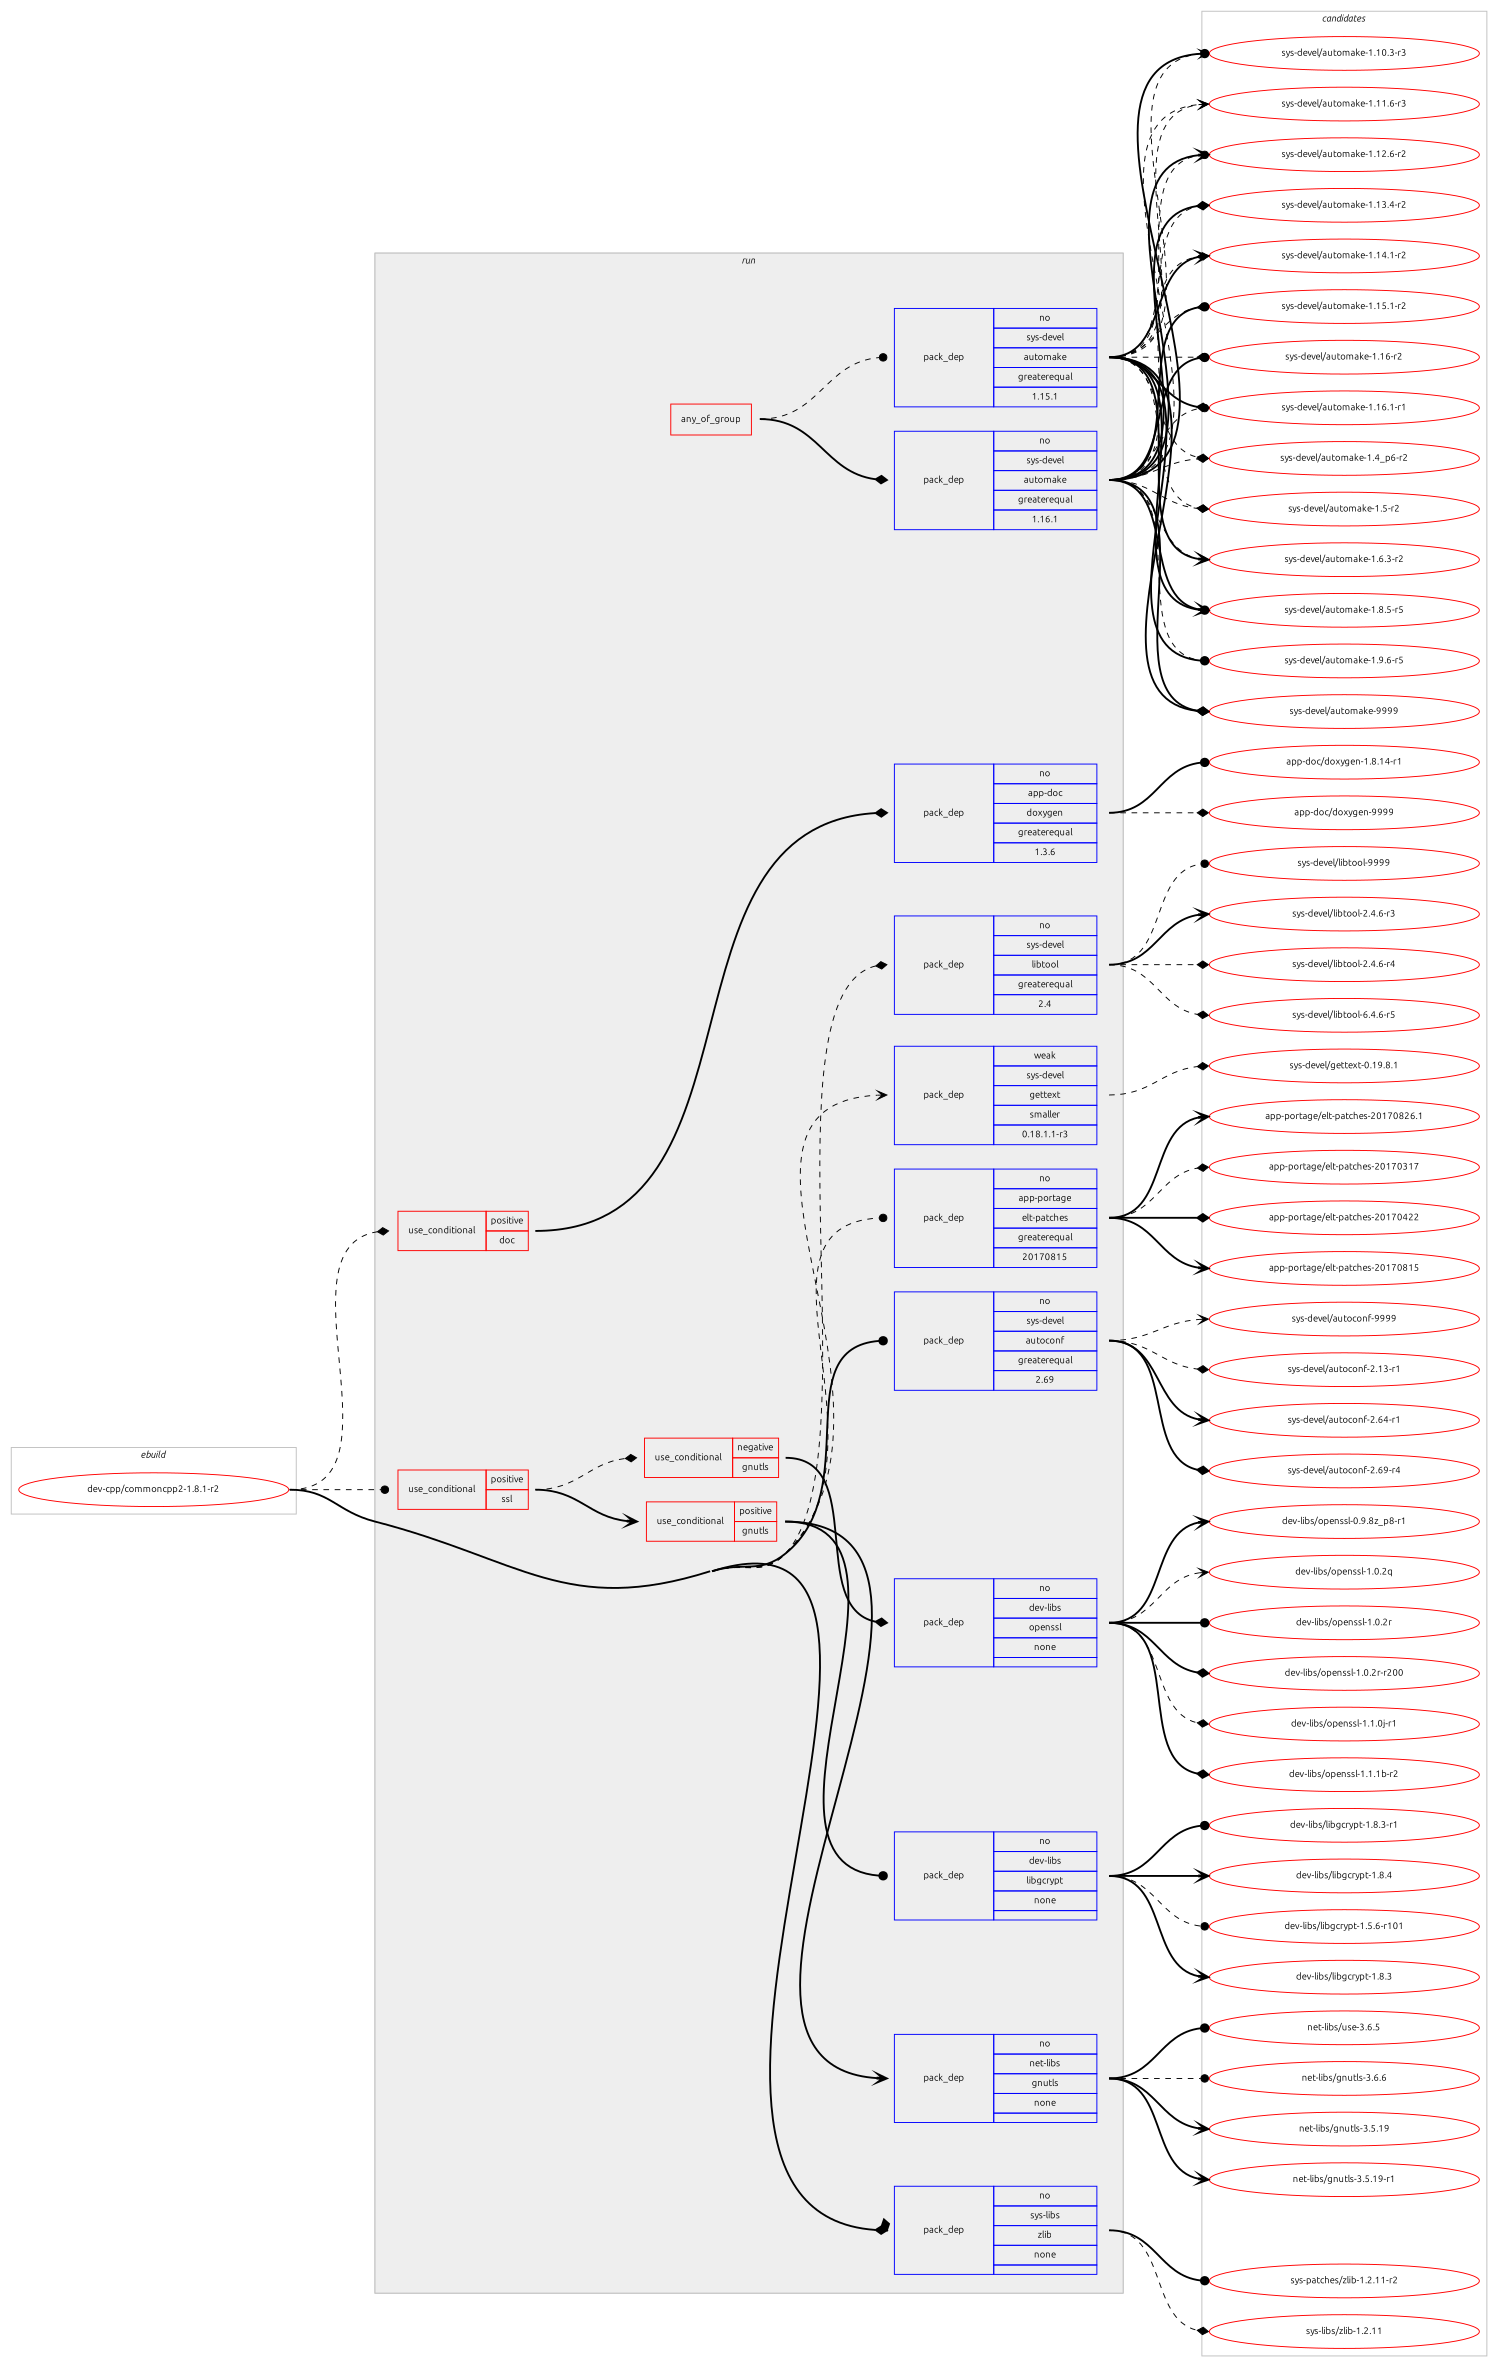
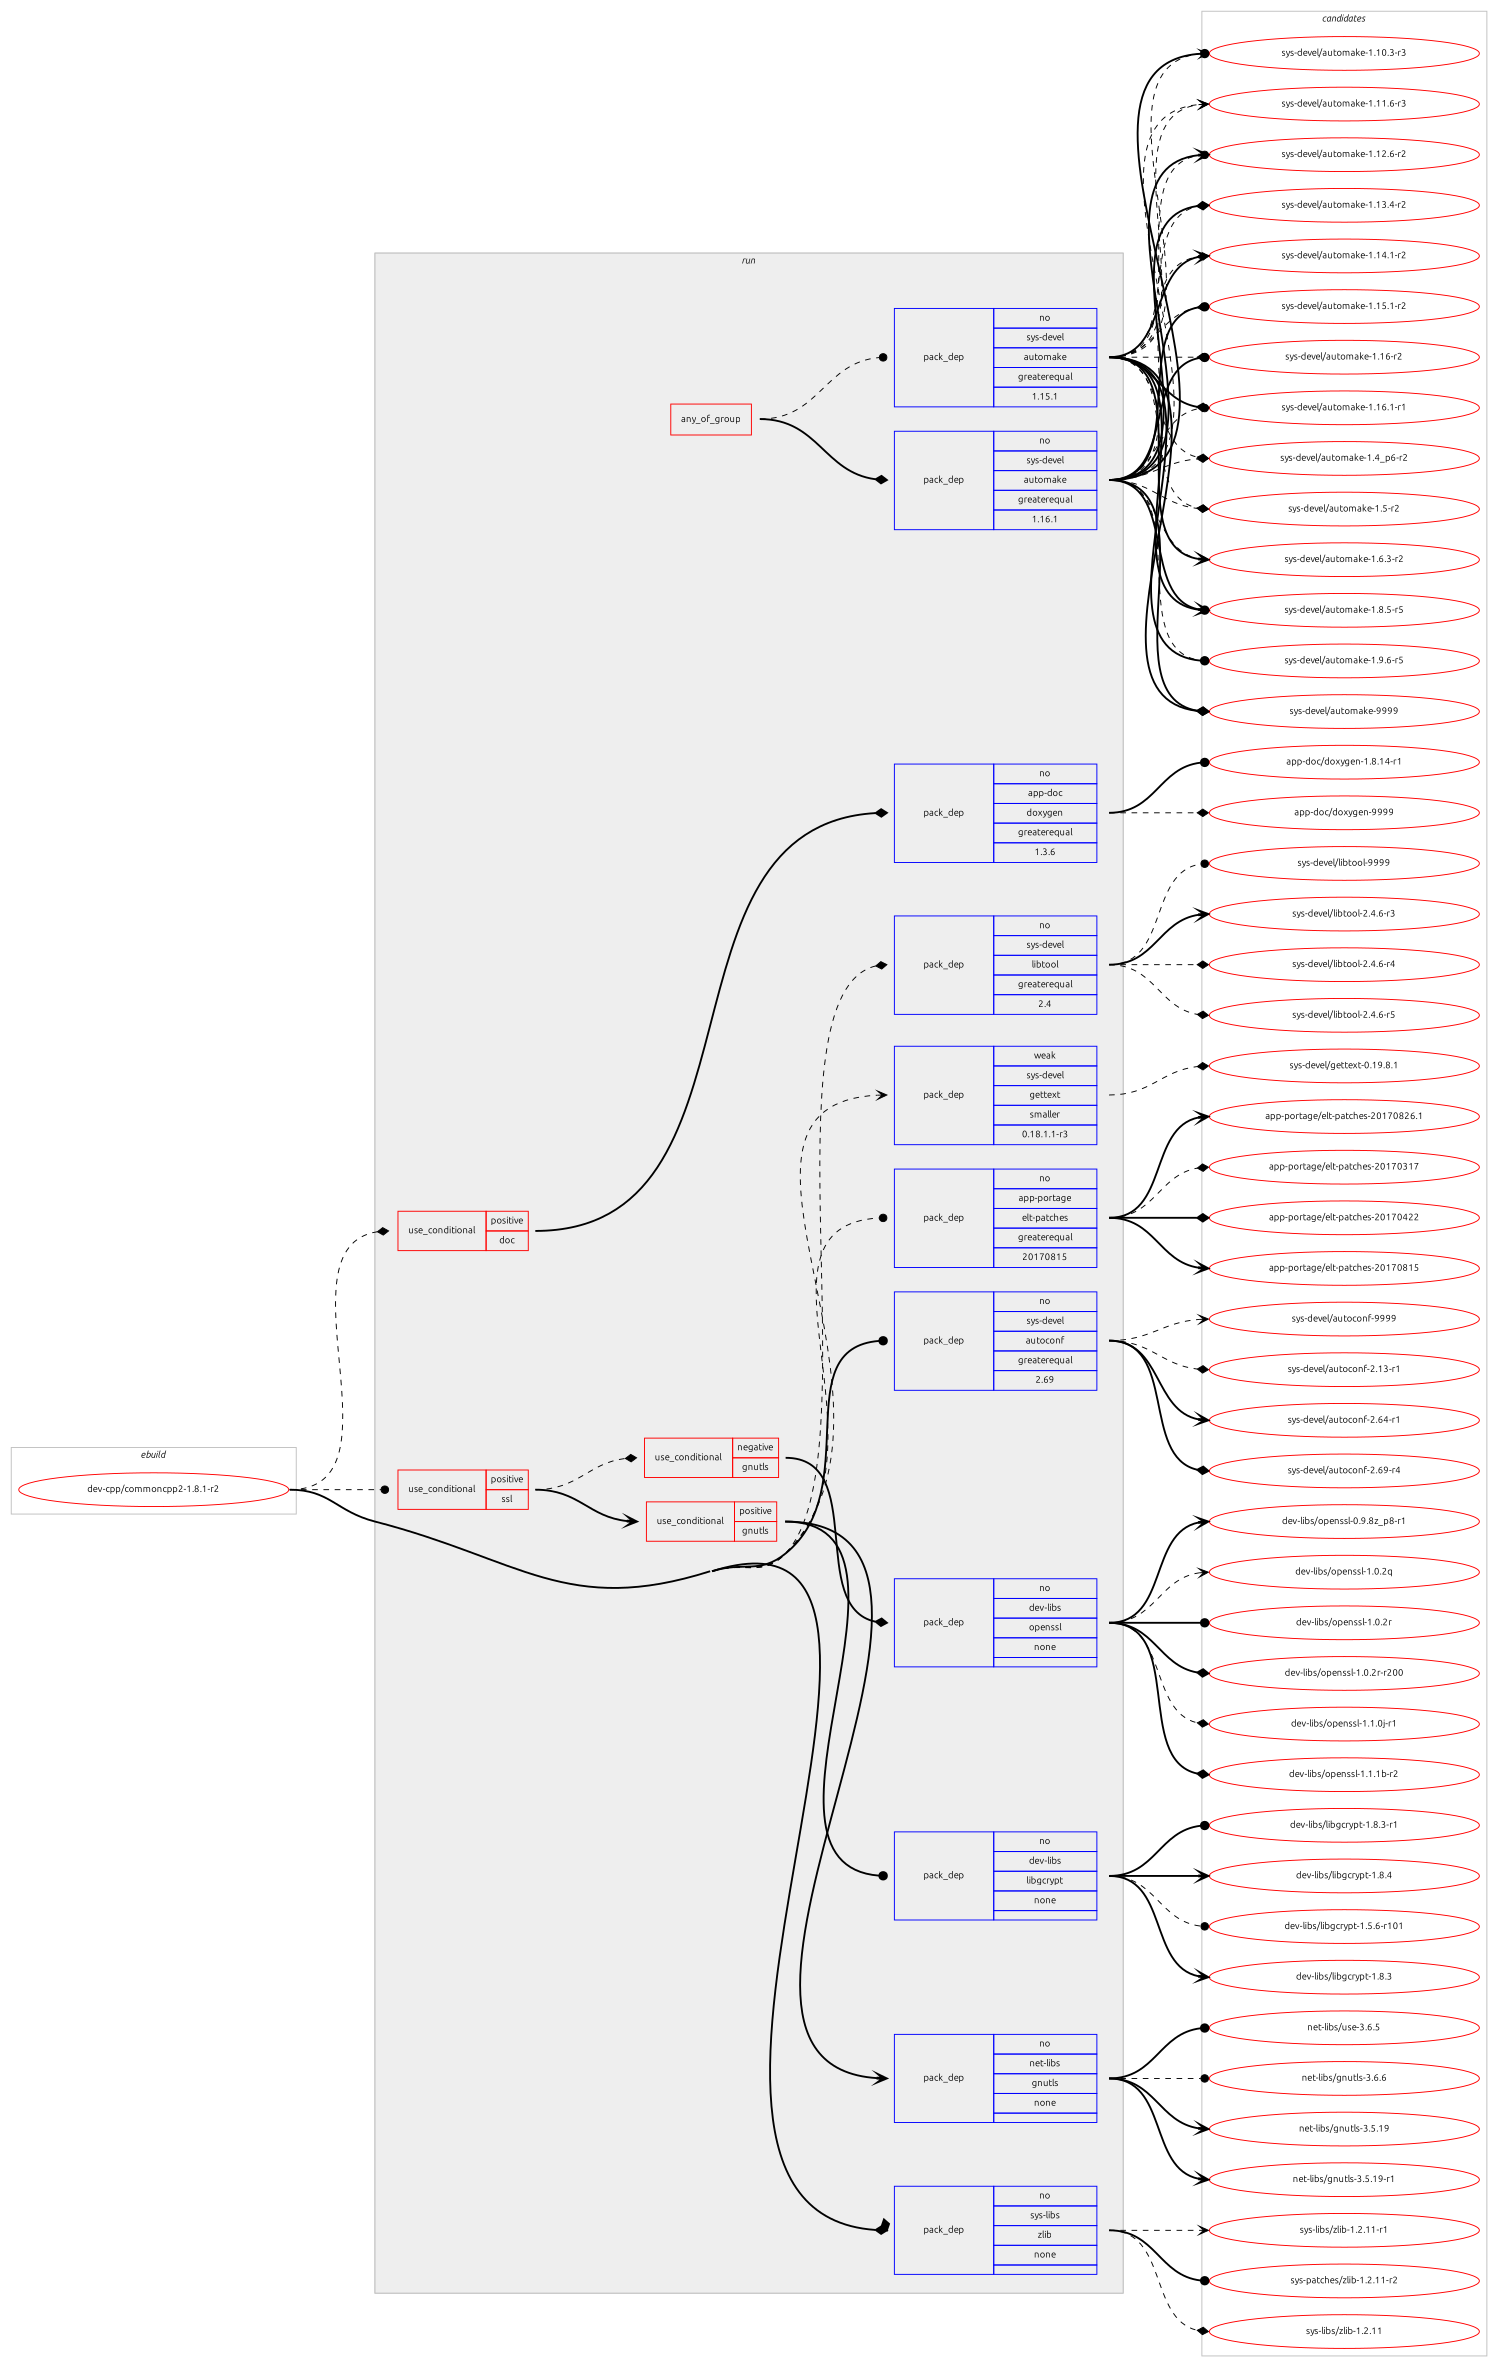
(1344, 1015) -> (1344, 1015)
none -> (1344, 2230)
